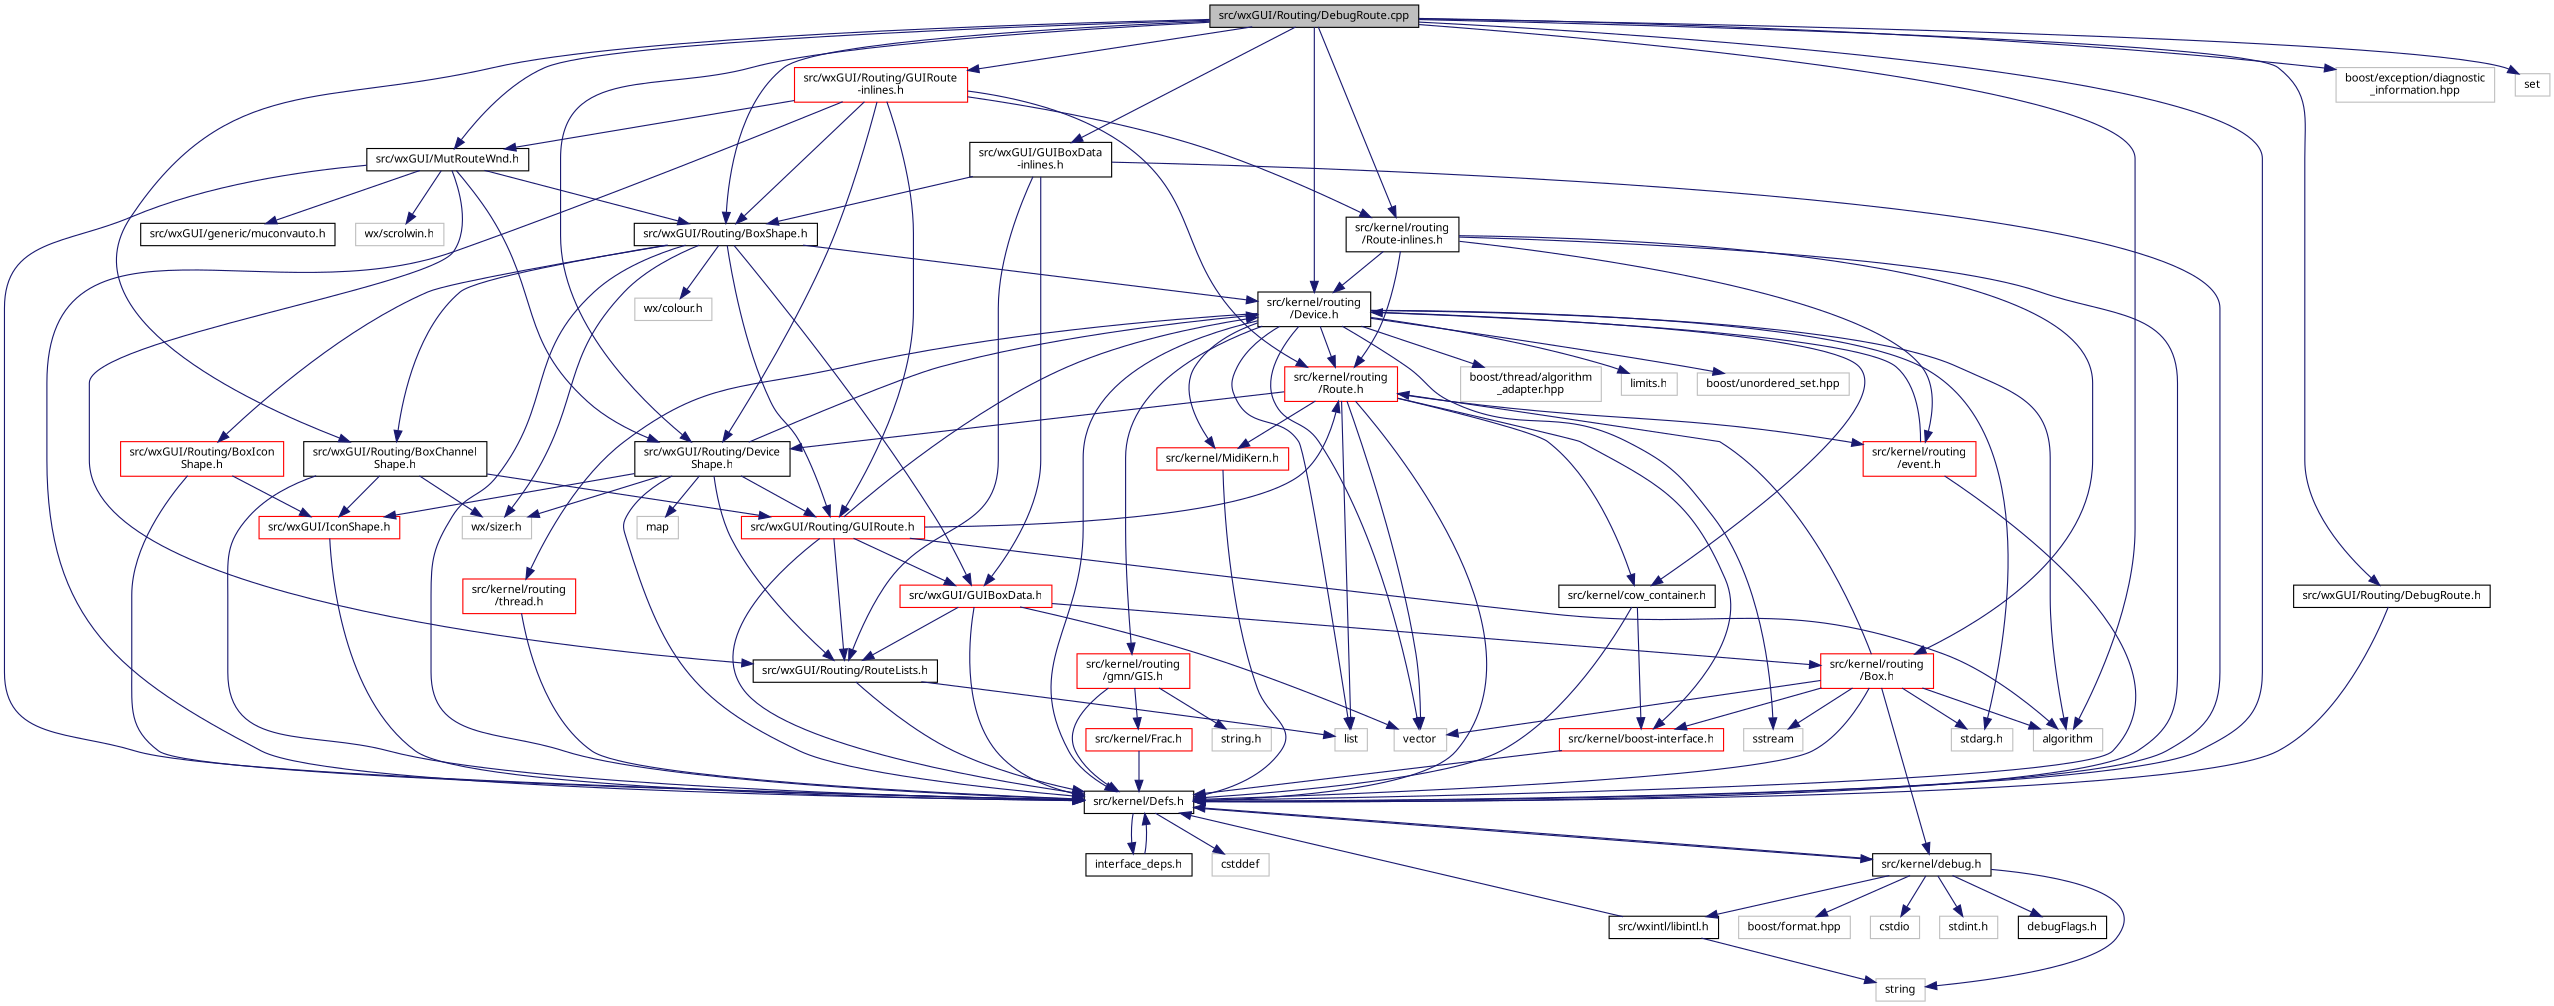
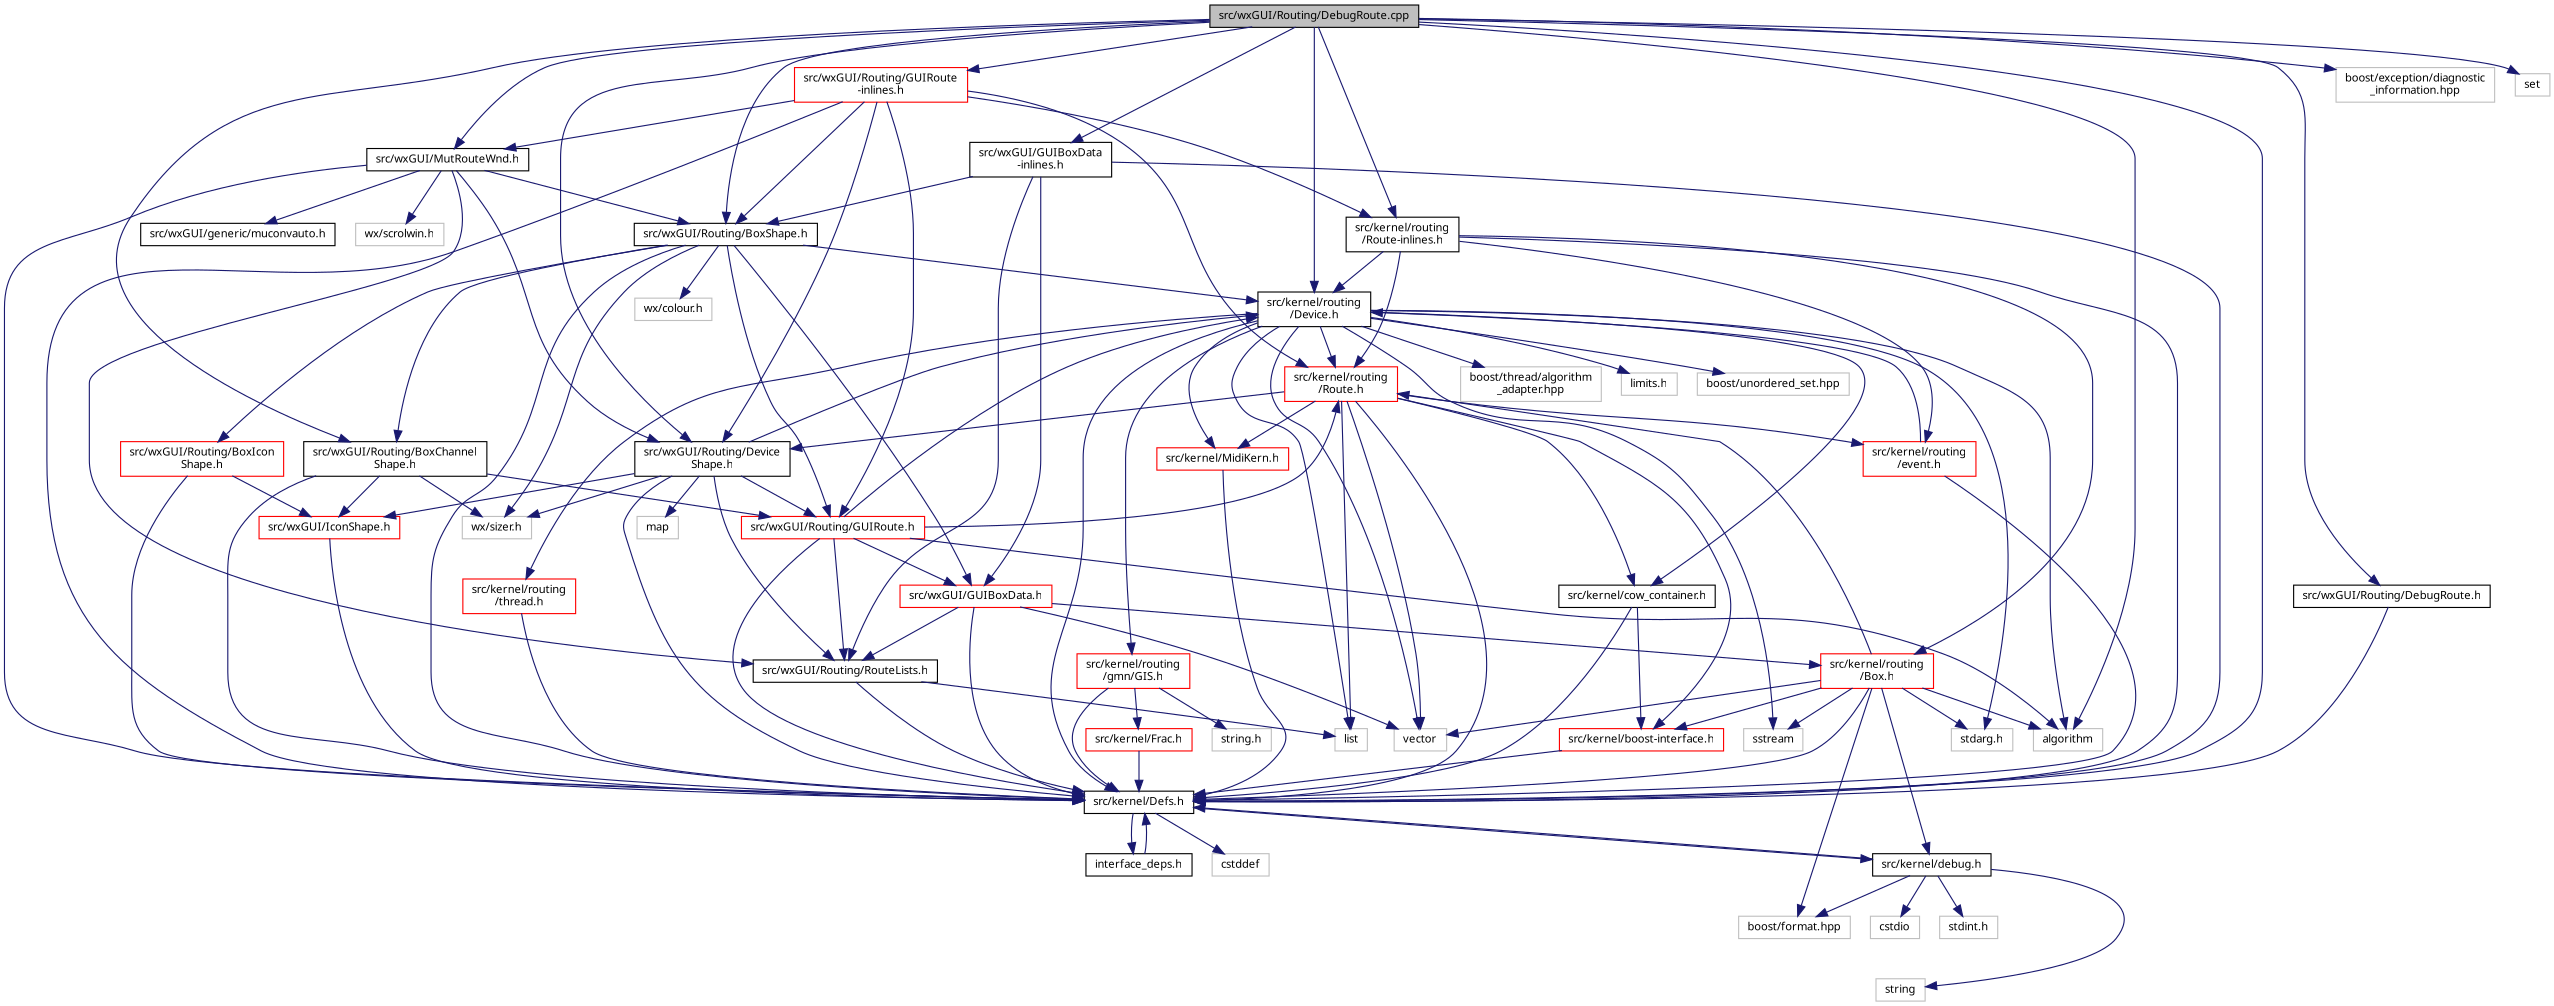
none -> (1835, 802)
(1664, 927) -> none
(2062, 927) -> none
